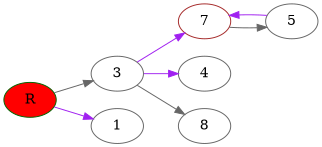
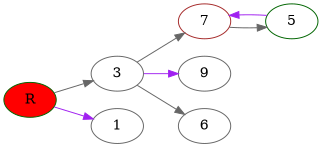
(292, 21) -> (292, 21)
(157, 50) -> (157, 50)
(205, 74) -> (205, 74)
(205, 126) -> (205, 126)
